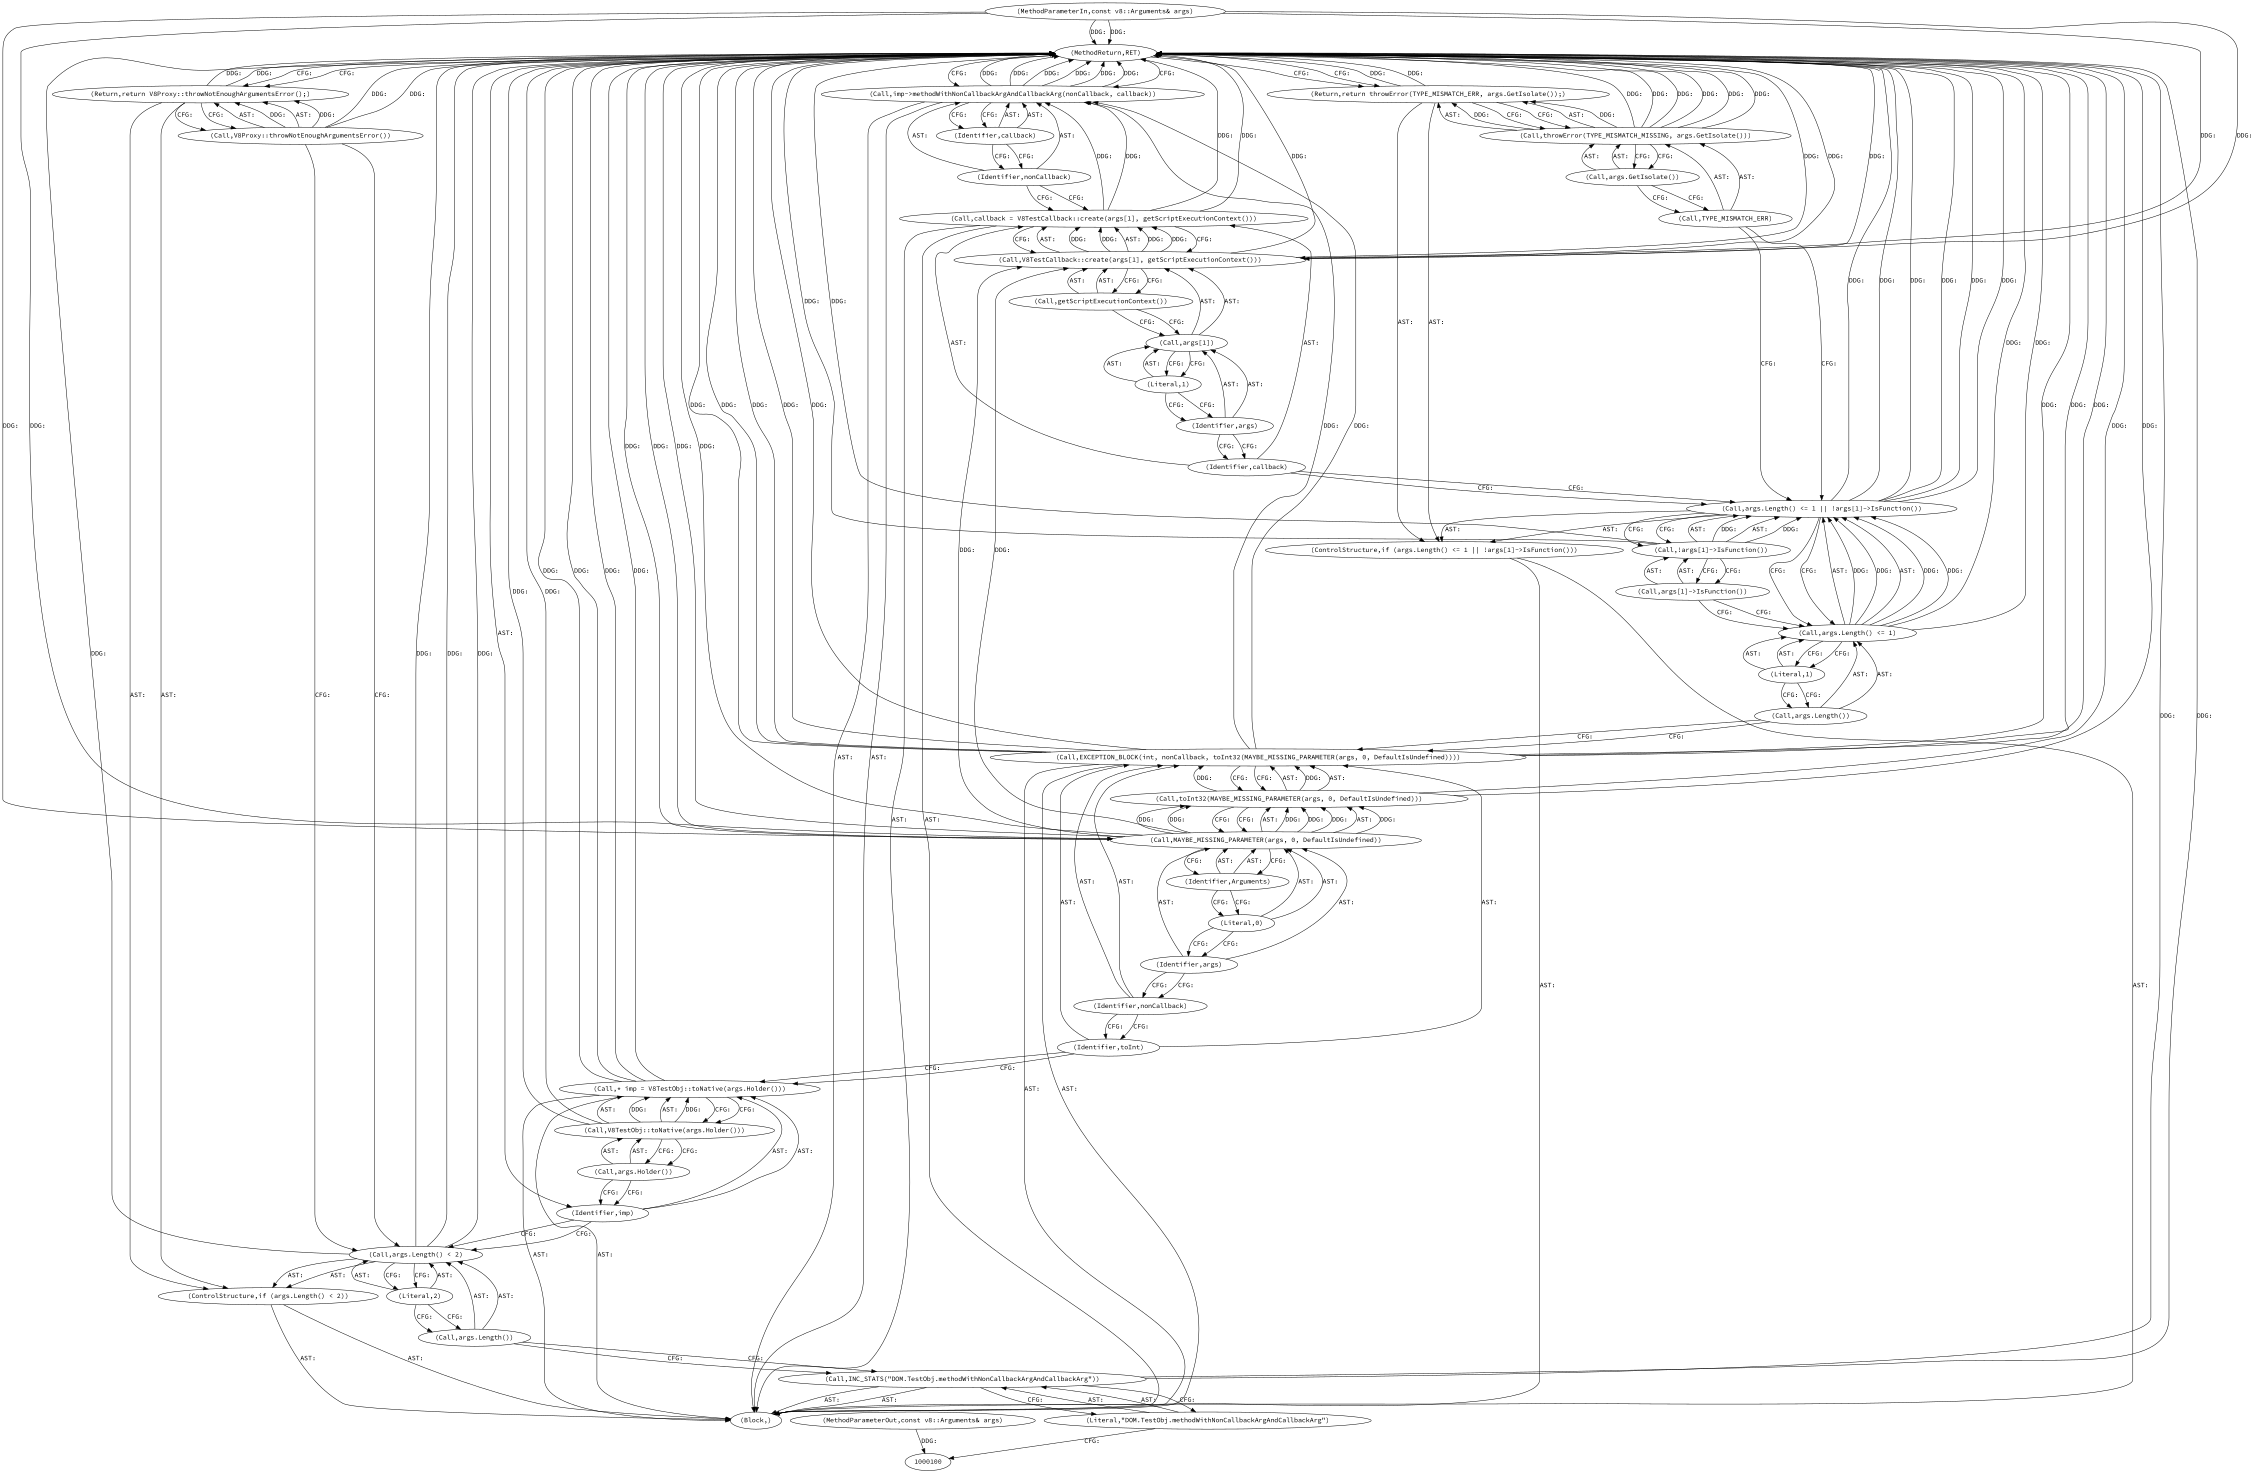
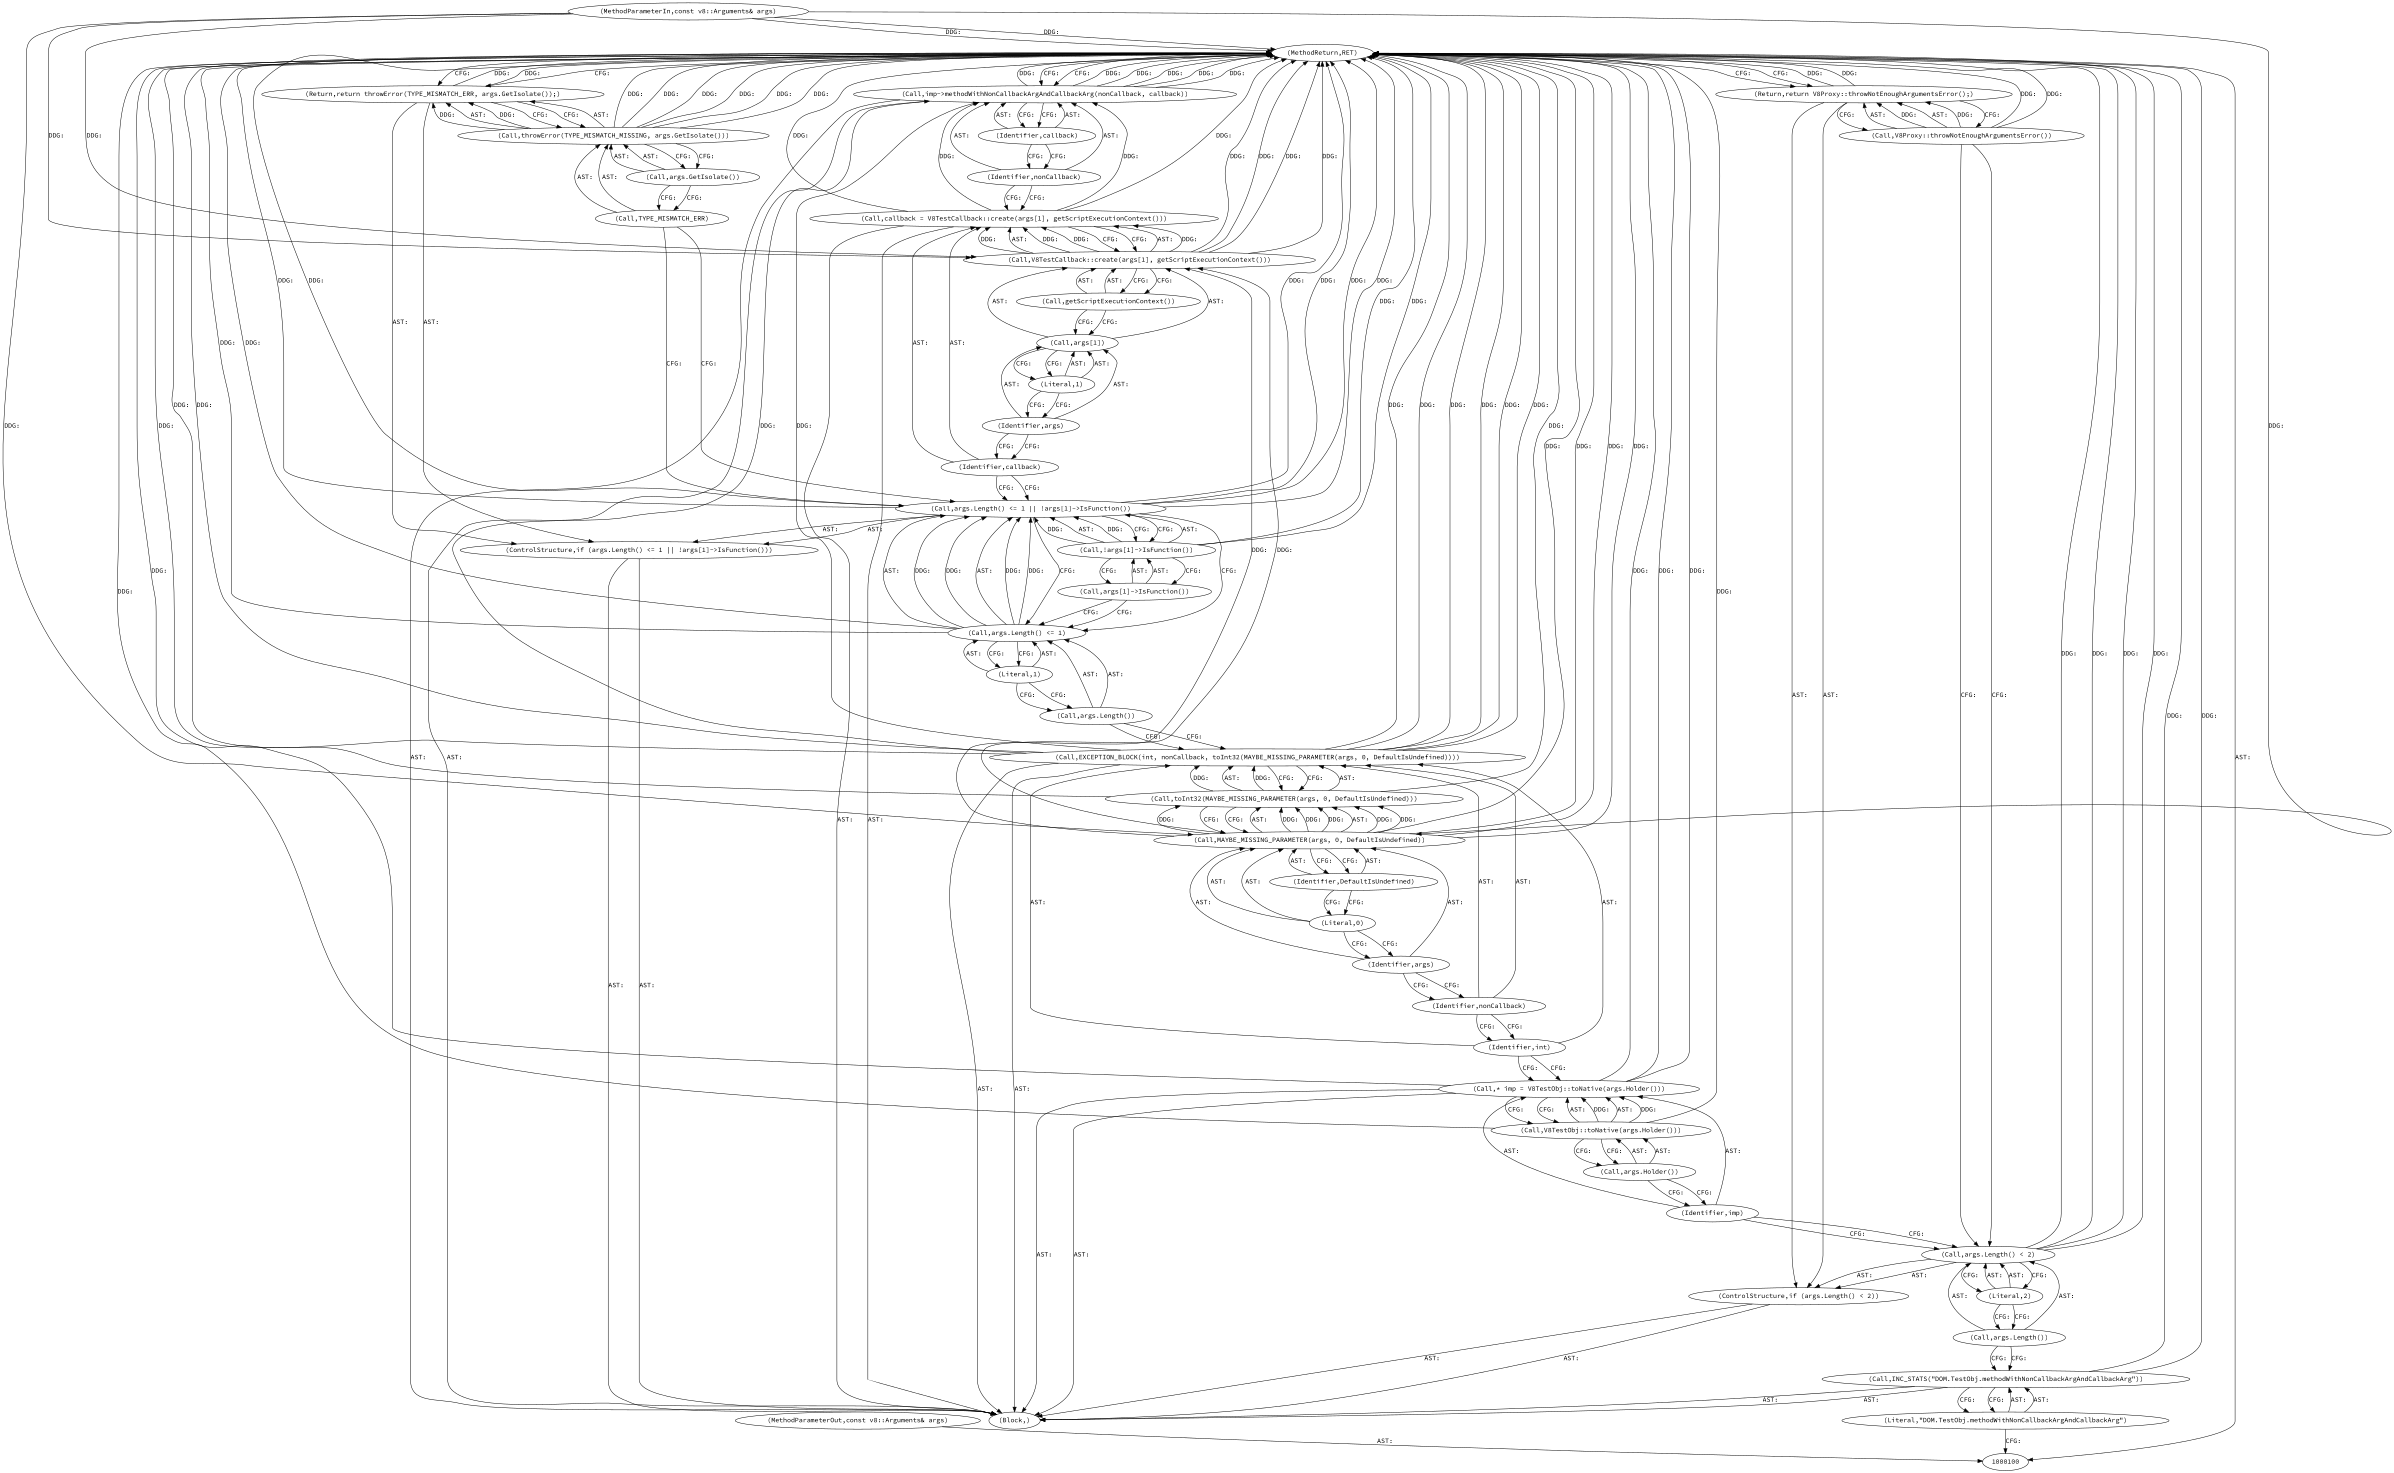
(491, 379) -> (2235, 425)
(1228, 882) -> (1354, 882)
(1109, 1048) -> (1520, 1048)
(931, 1441) -> (1387, 1441)
